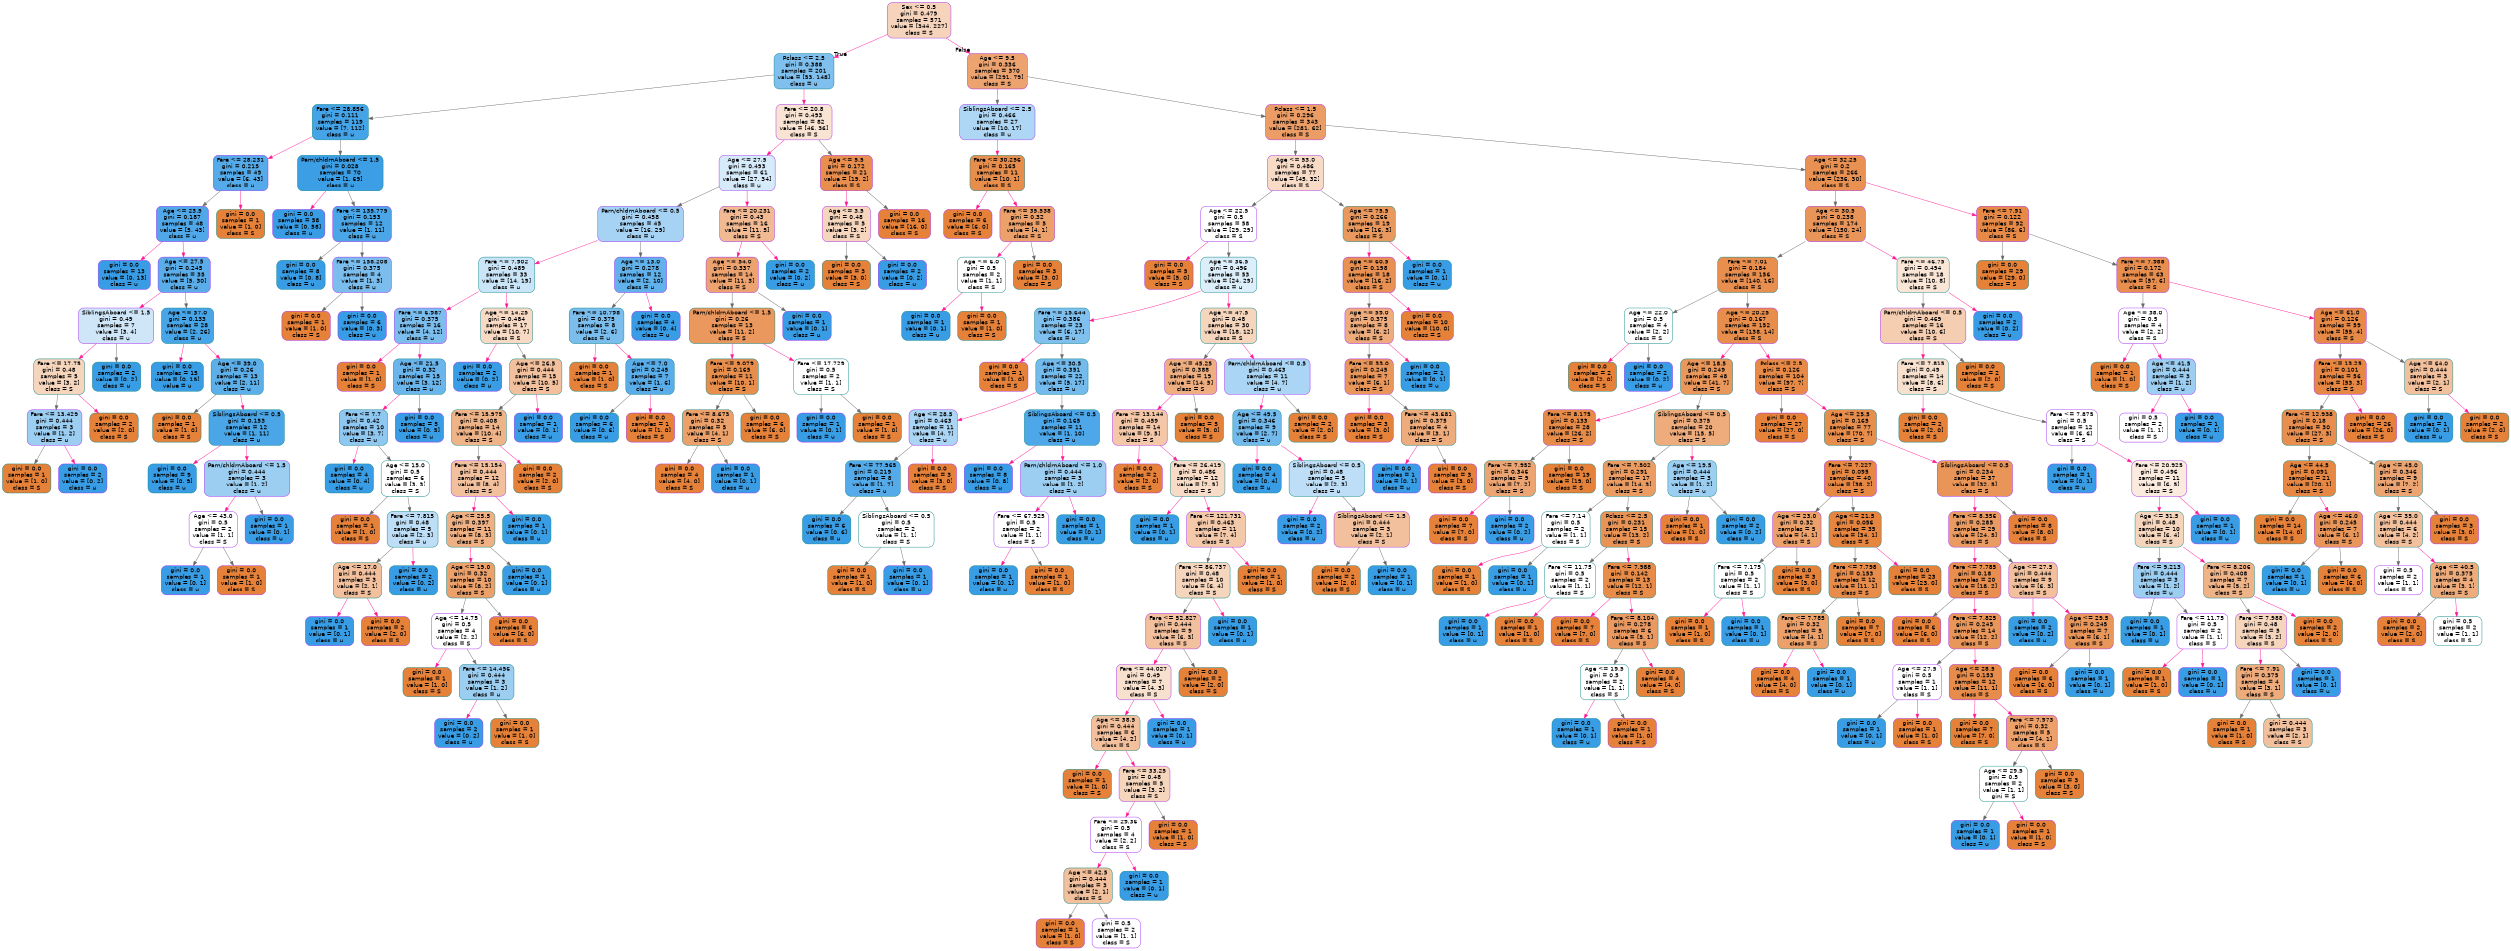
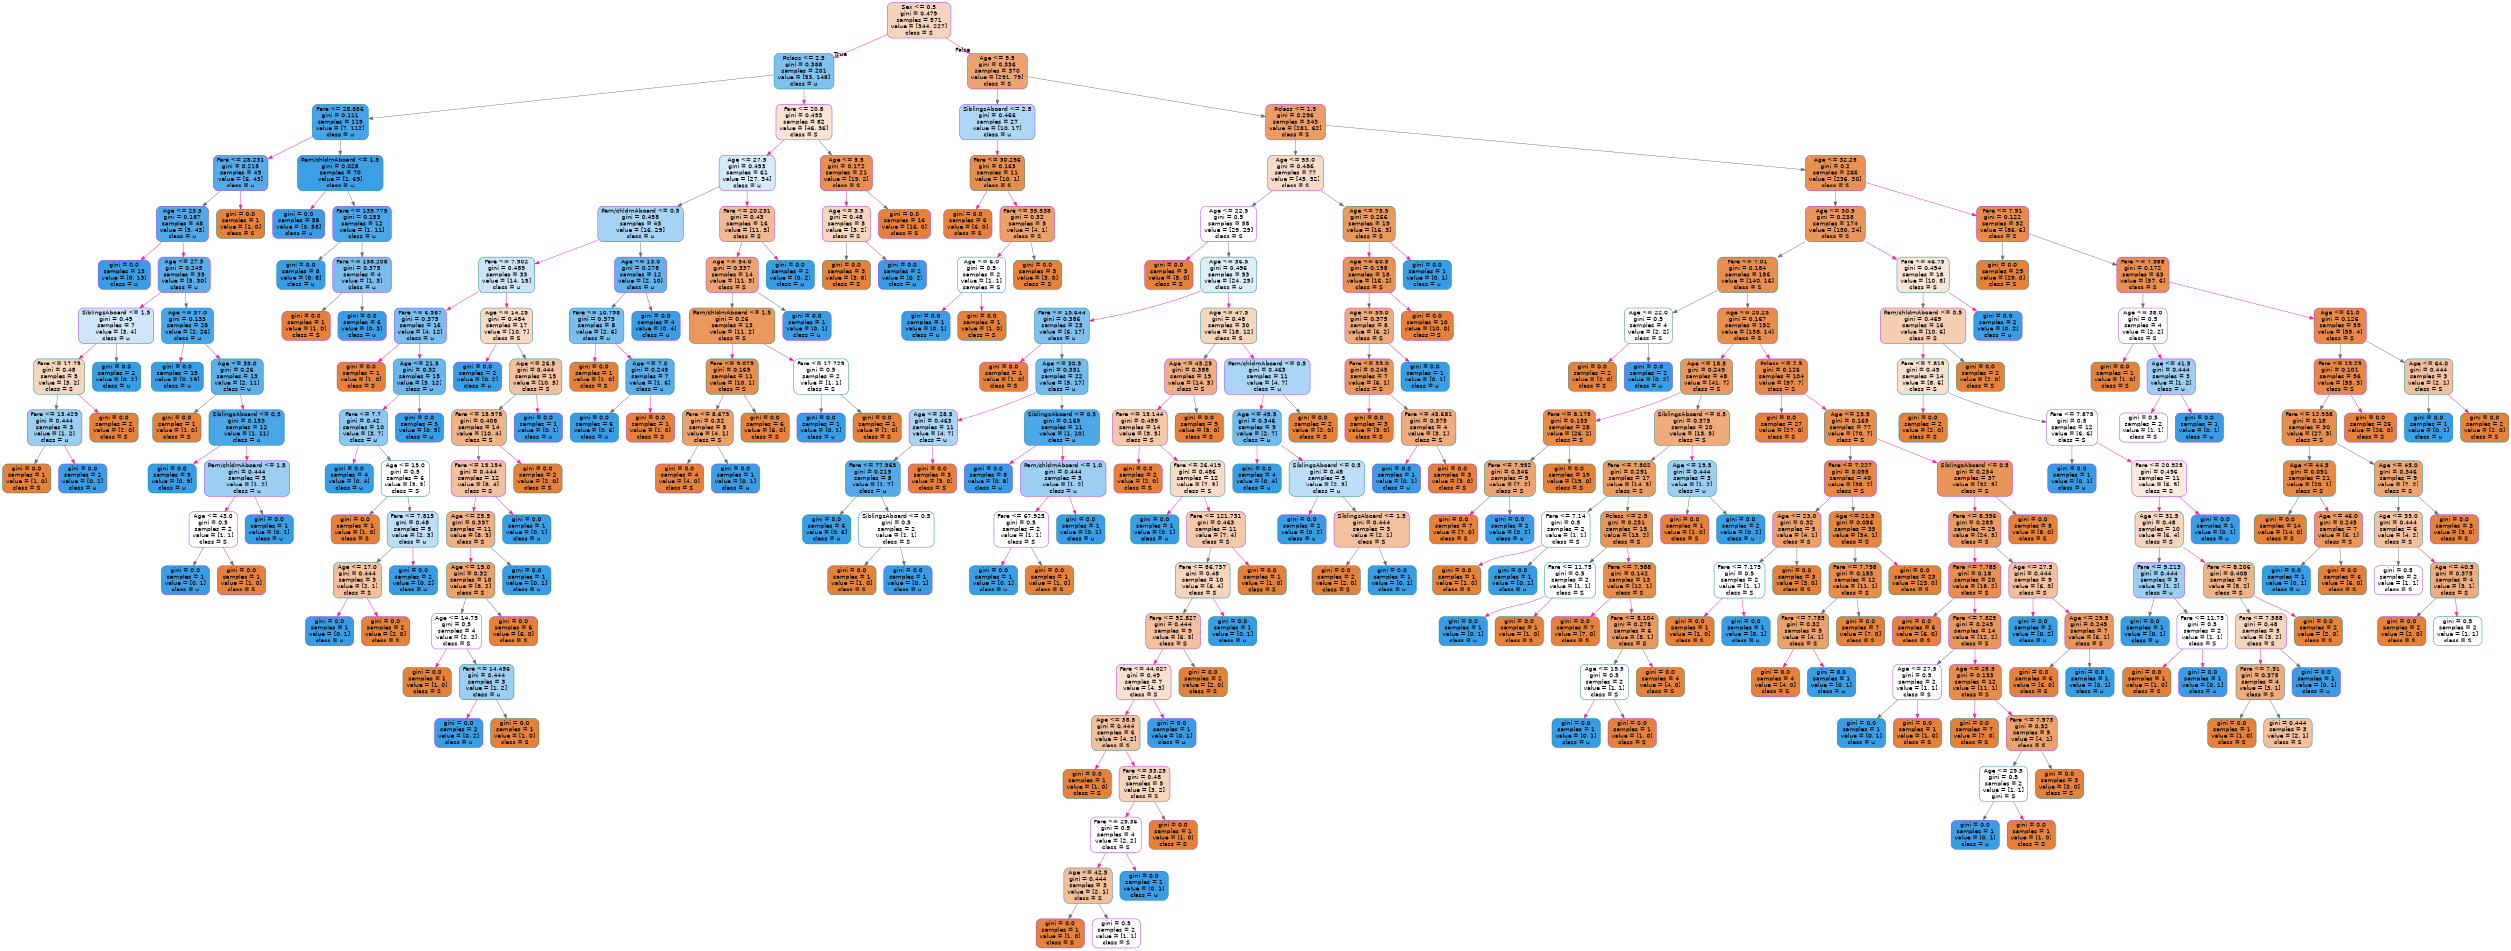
(982, 275) -> (982, 275)
(177, 377) -> (177, 377)
(1917, 682) -> (1917, 682)
